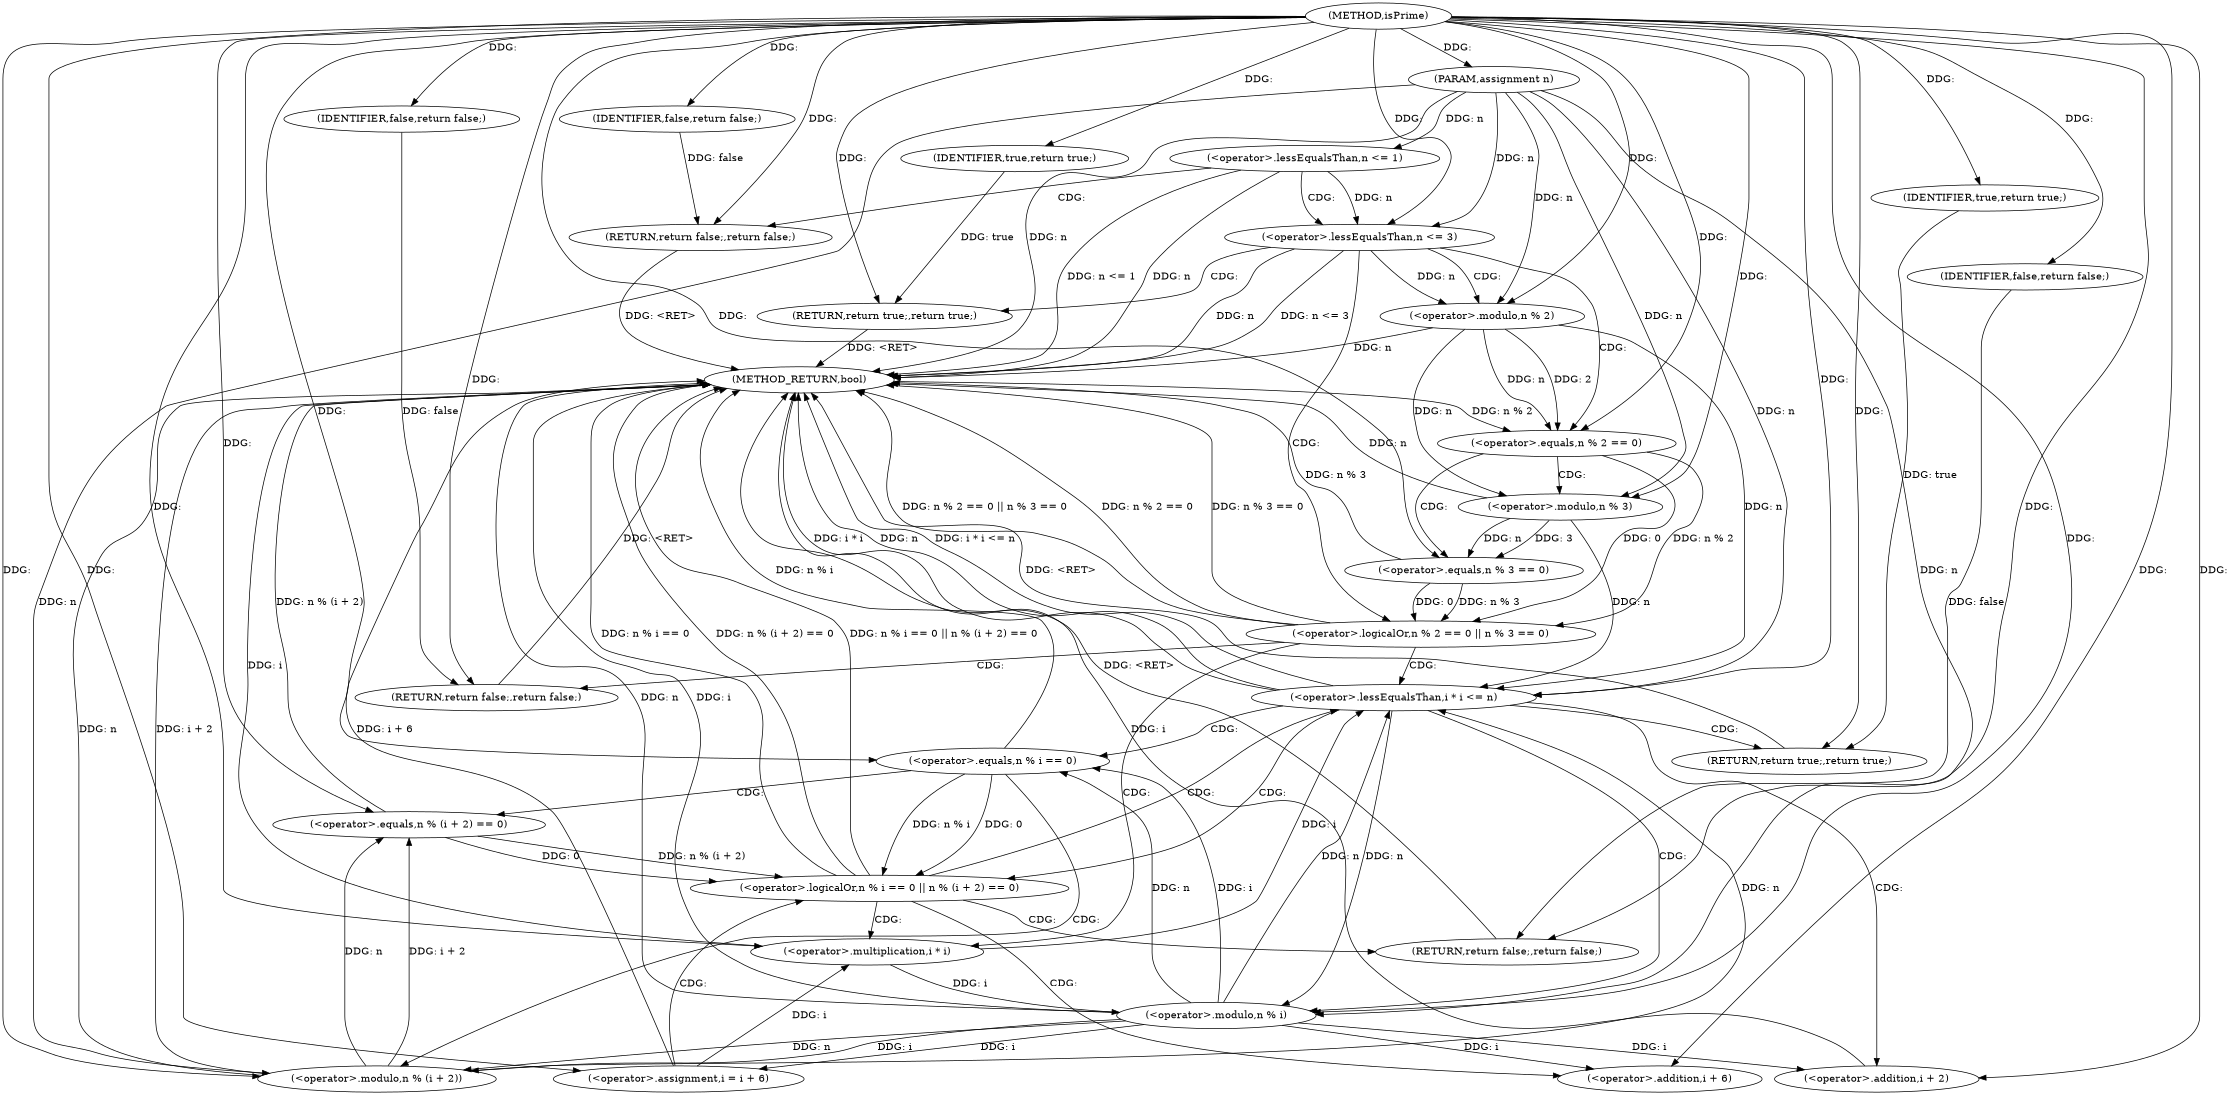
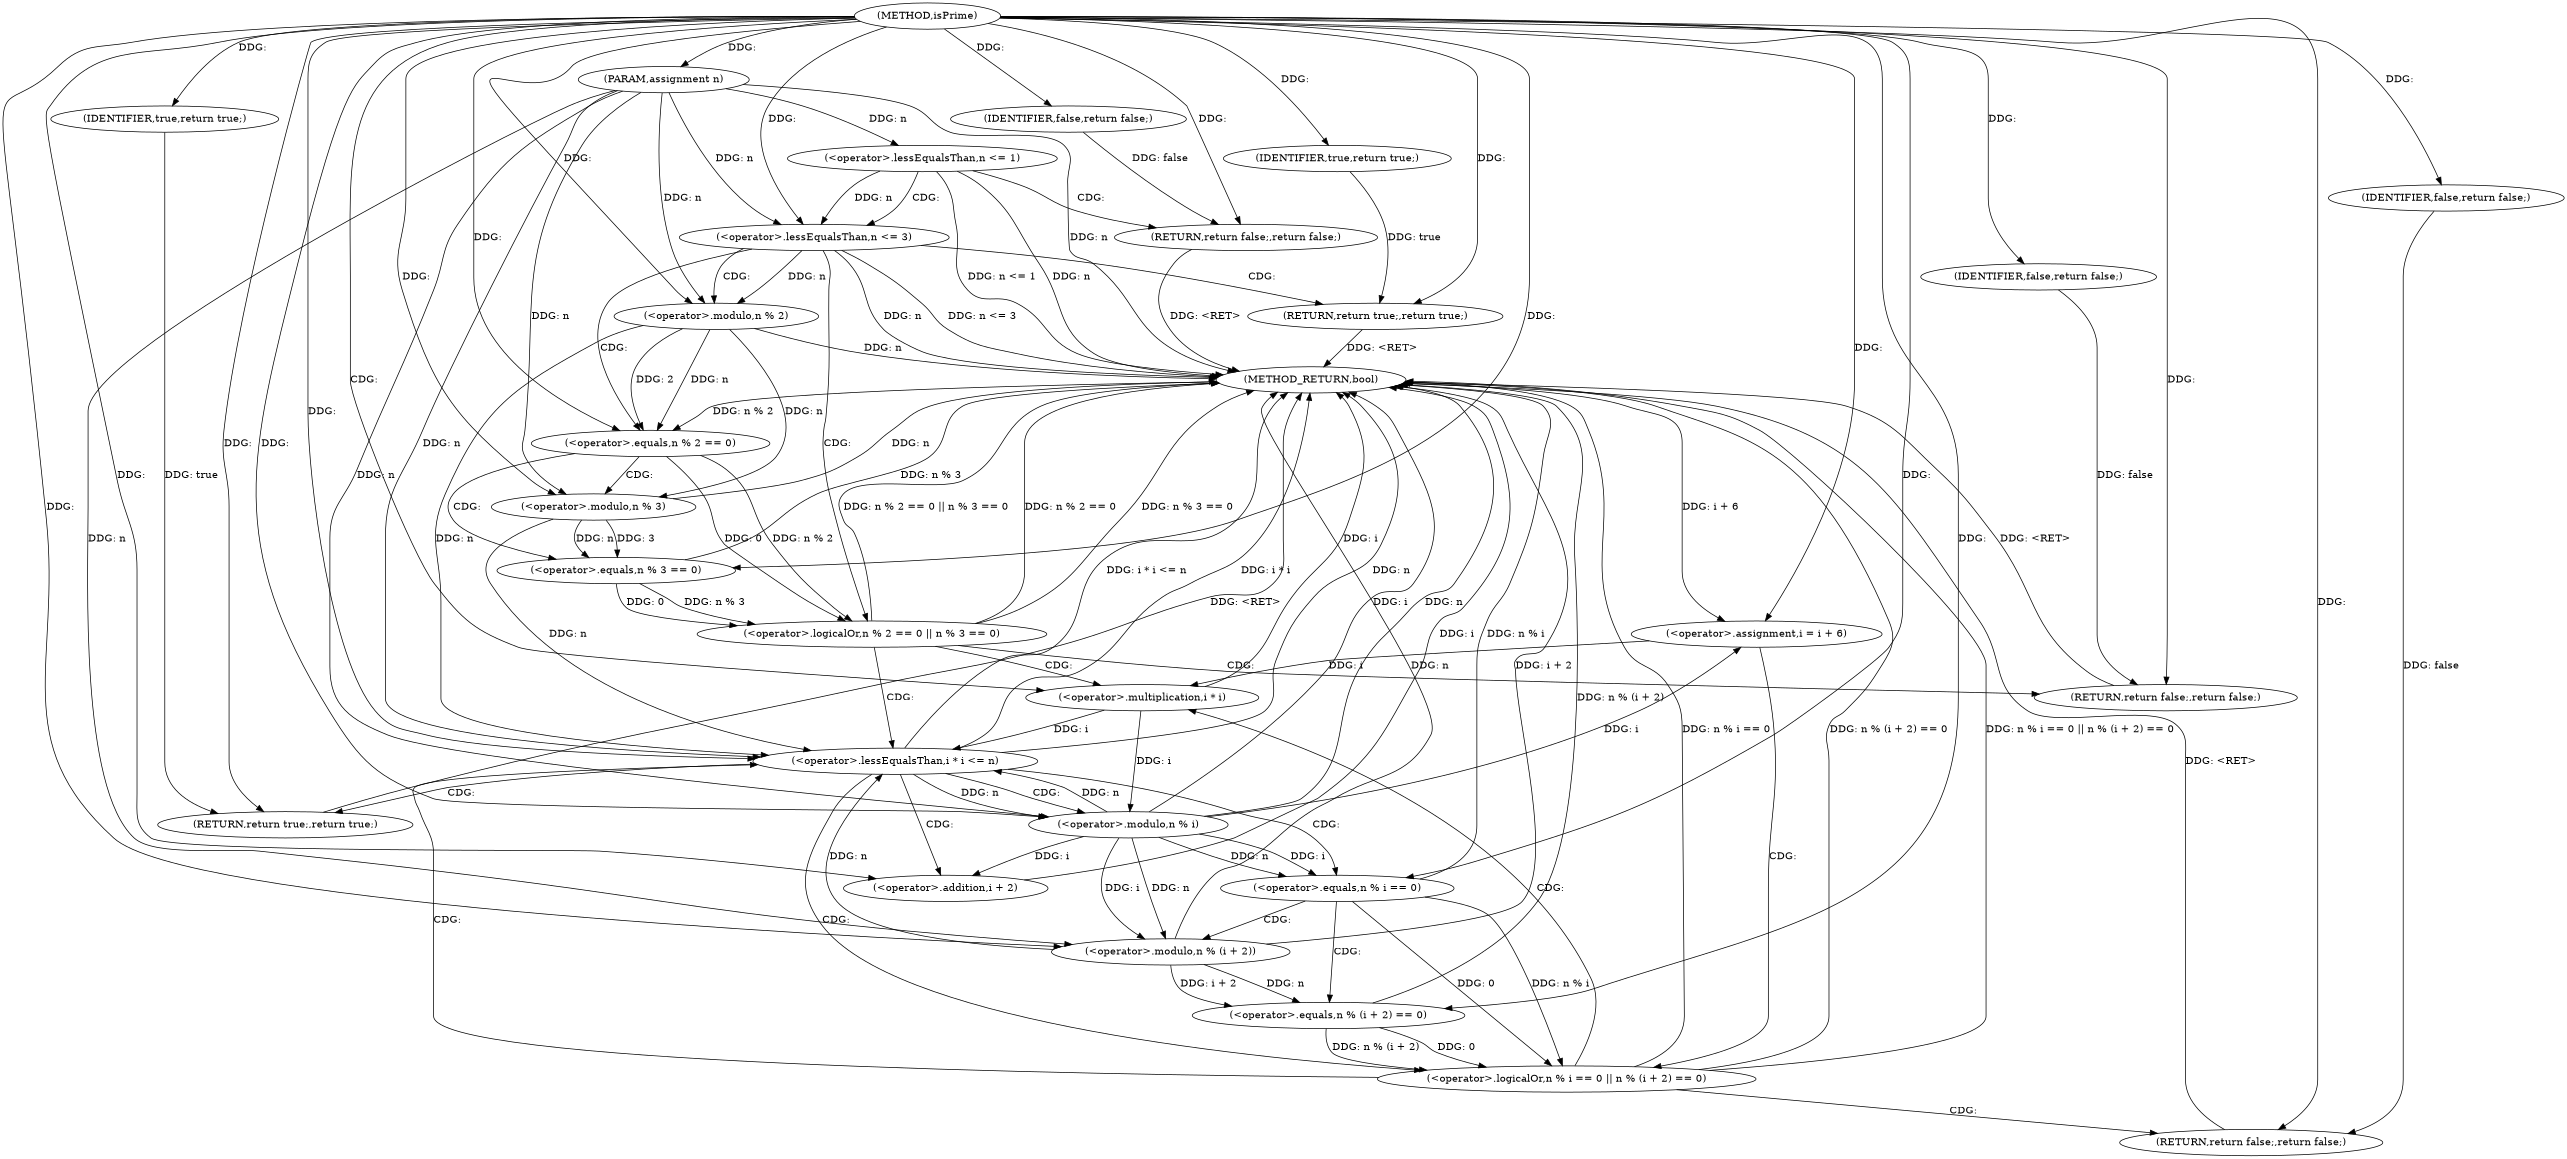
(169, 507) -> (366, 380)
(353, 726) -> (1645, 411)
(1660, 1079) -> none
